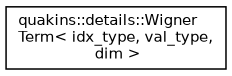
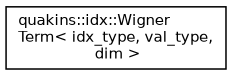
(116, 38) -> (116, 38)
